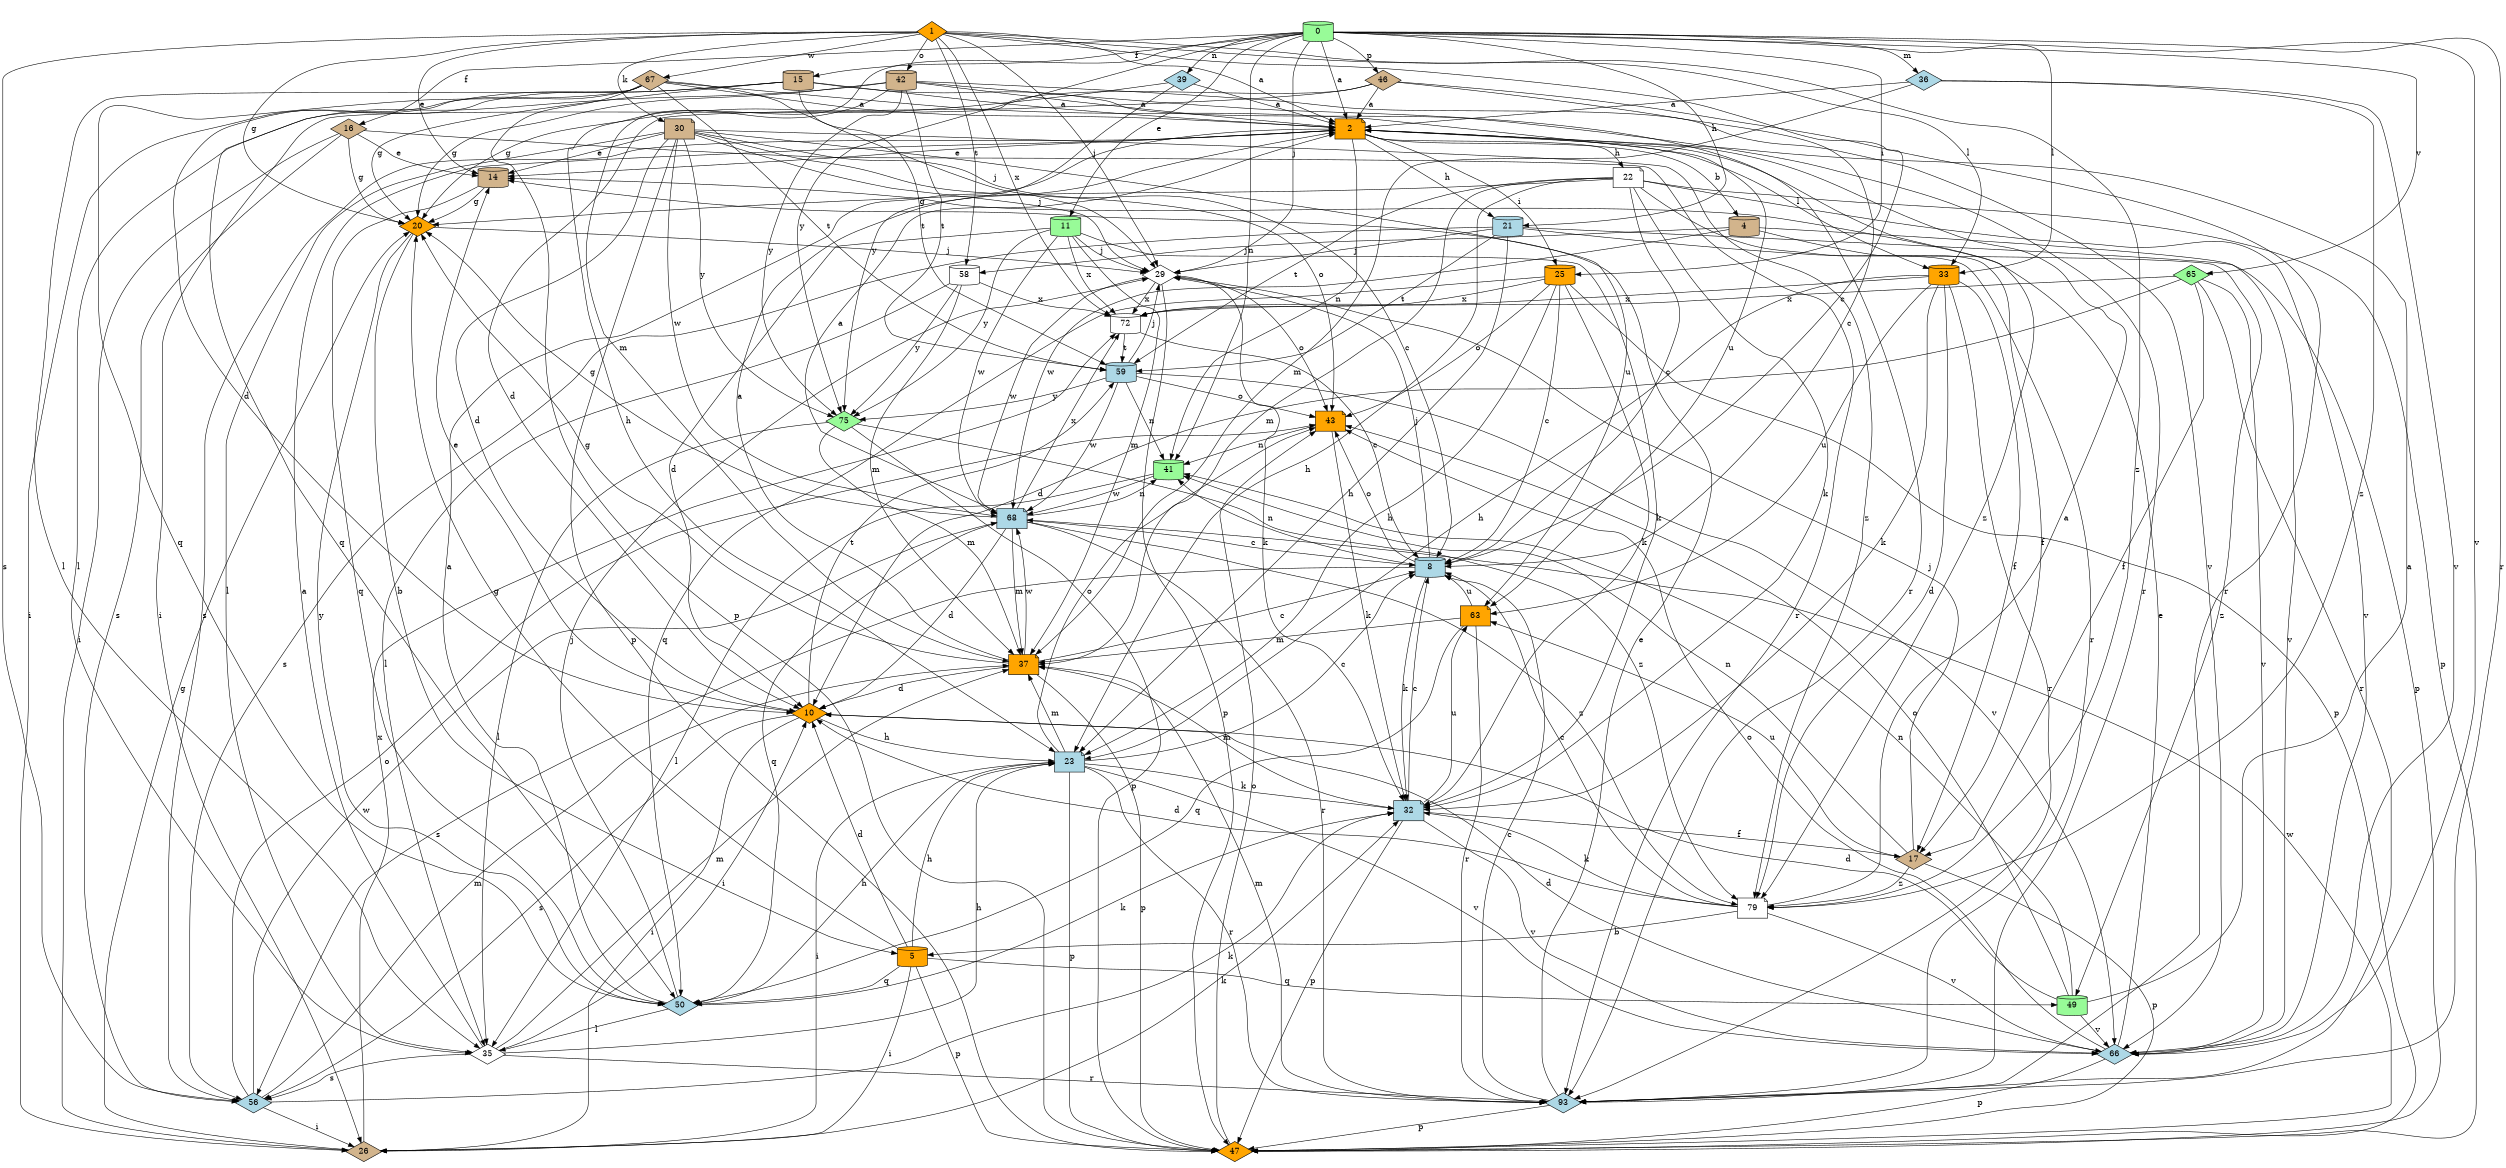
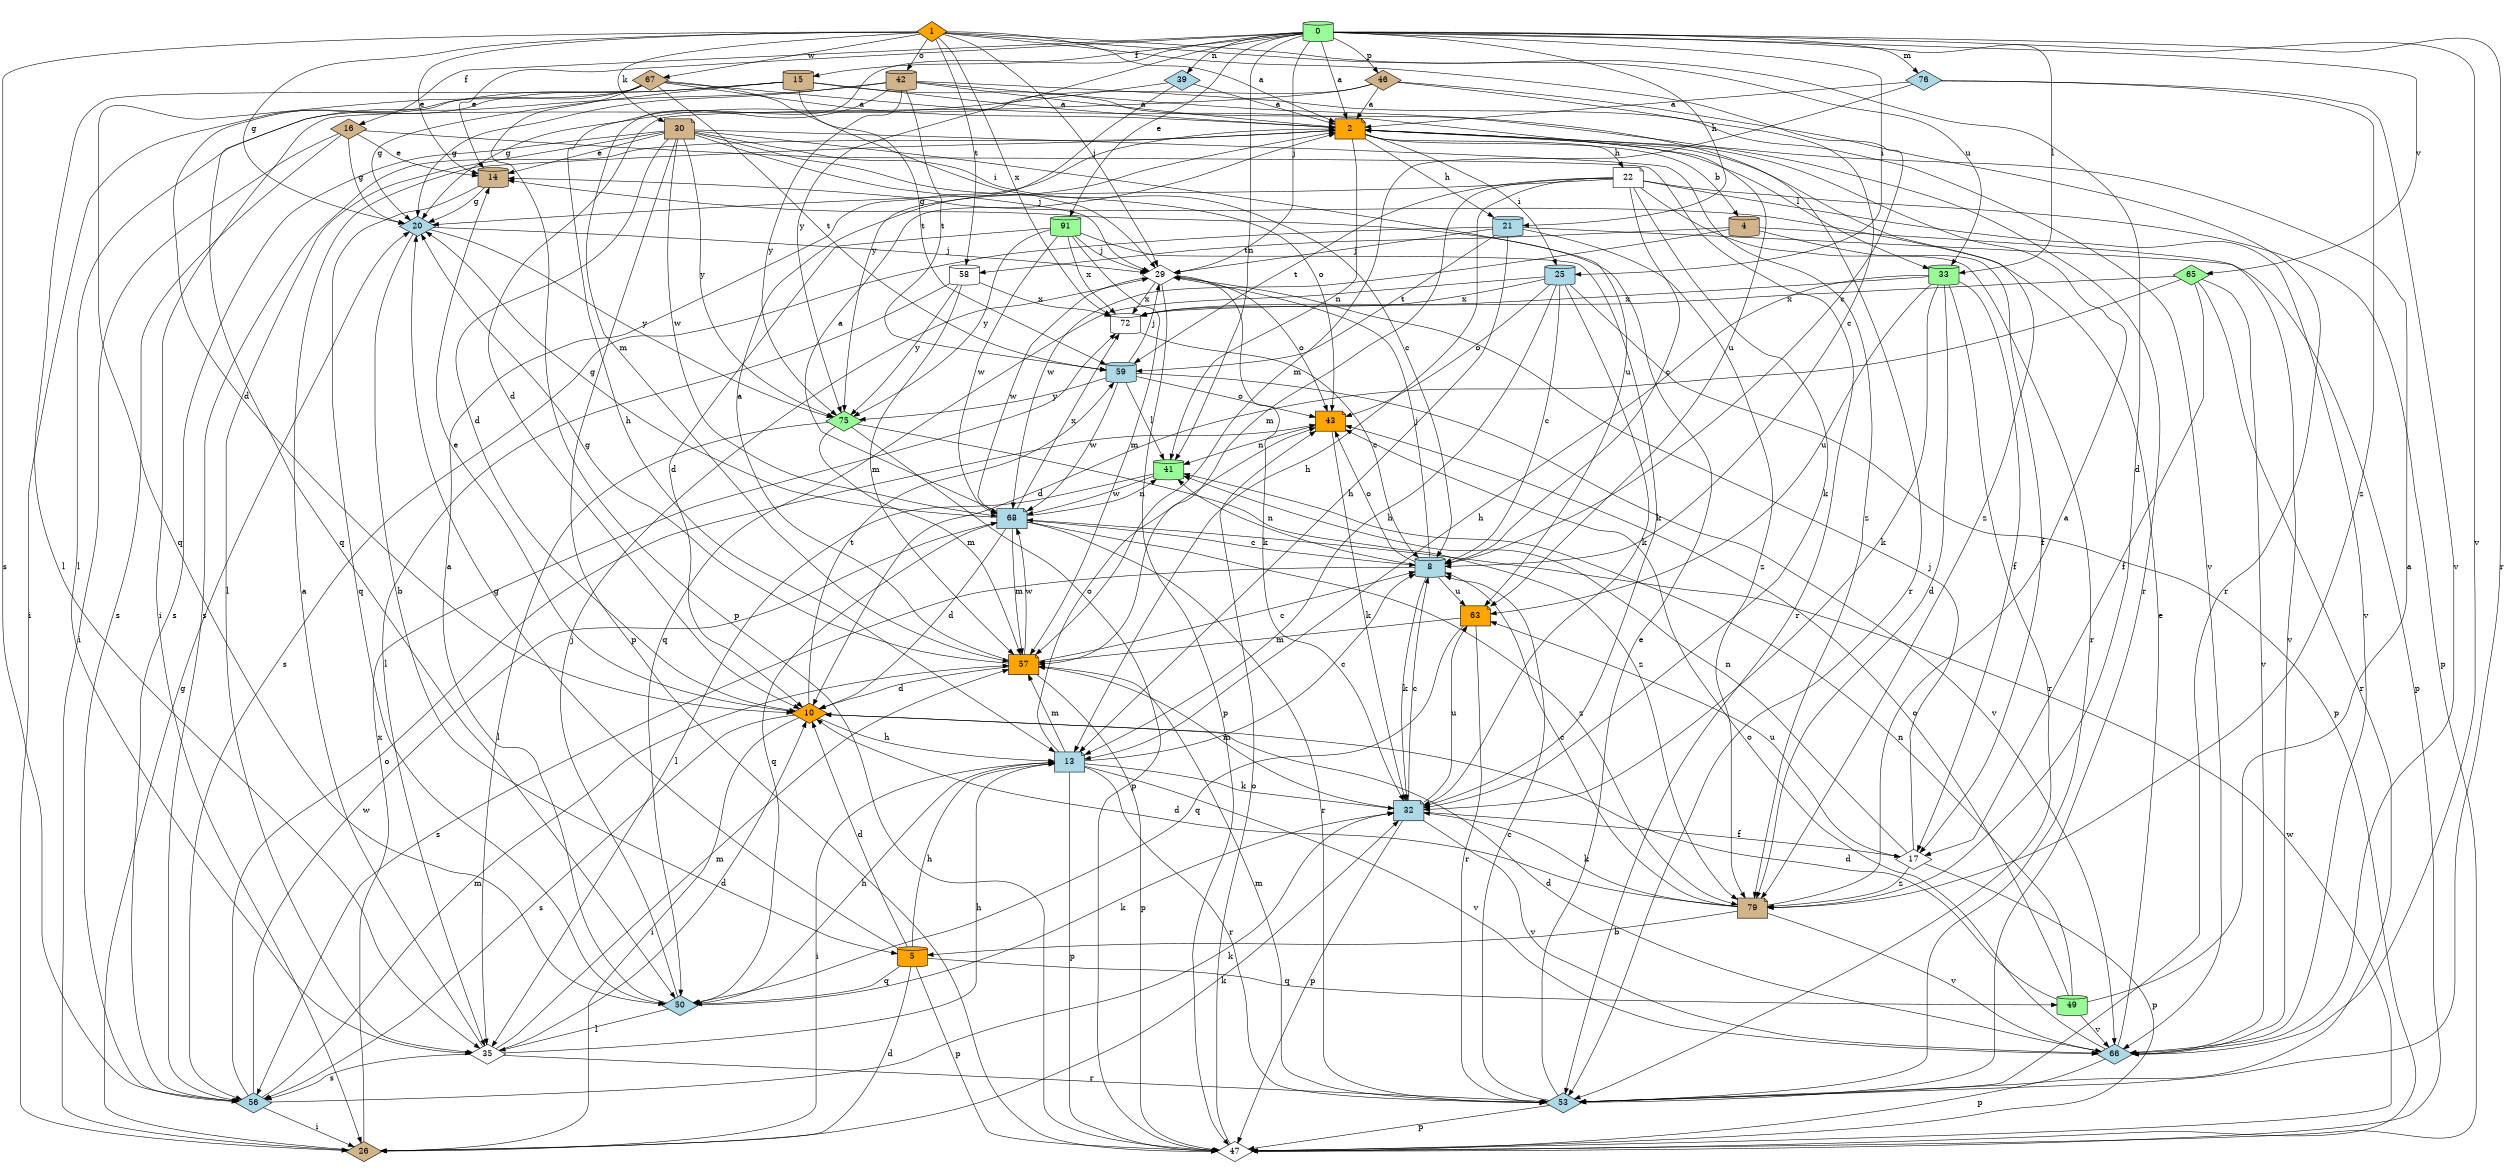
(1924, 80) -> (1924, 80)
(945, 150) -> (844, 57)
(1968, 153) -> (1968, 153)
(995, 178) -> (995, 178)
(418, 226) -> (418, 226)
(1066, 226) -> (1066, 226)
(1246, 251) -> (1246, 251)
(1560, 275) -> (1560, 275)
(1944, 275) -> (1944, 275)
(2241, 293) -> (1771, 482)
(1124, 345) -> none
(1152, 421) -> (1152, 421)
(2138, 470) -> (2138, 470)
none -> (184, 484)
(1463, 590) -> (1450, 590)
(1024, 665) -> (1024, 665)
(329, 705) -> (627, 325)
(1070, 762) -> (1070, 762)
(1914, 859) -> (1914, 859)
(724, 884) -> (724, 884)
(1752, 908) -> (1752, 908)
(890, 1054) -> (890, 1054)
(1563, 1103) -> (1563, 1103)
(1235, 1152) -> (1235, 1152)
